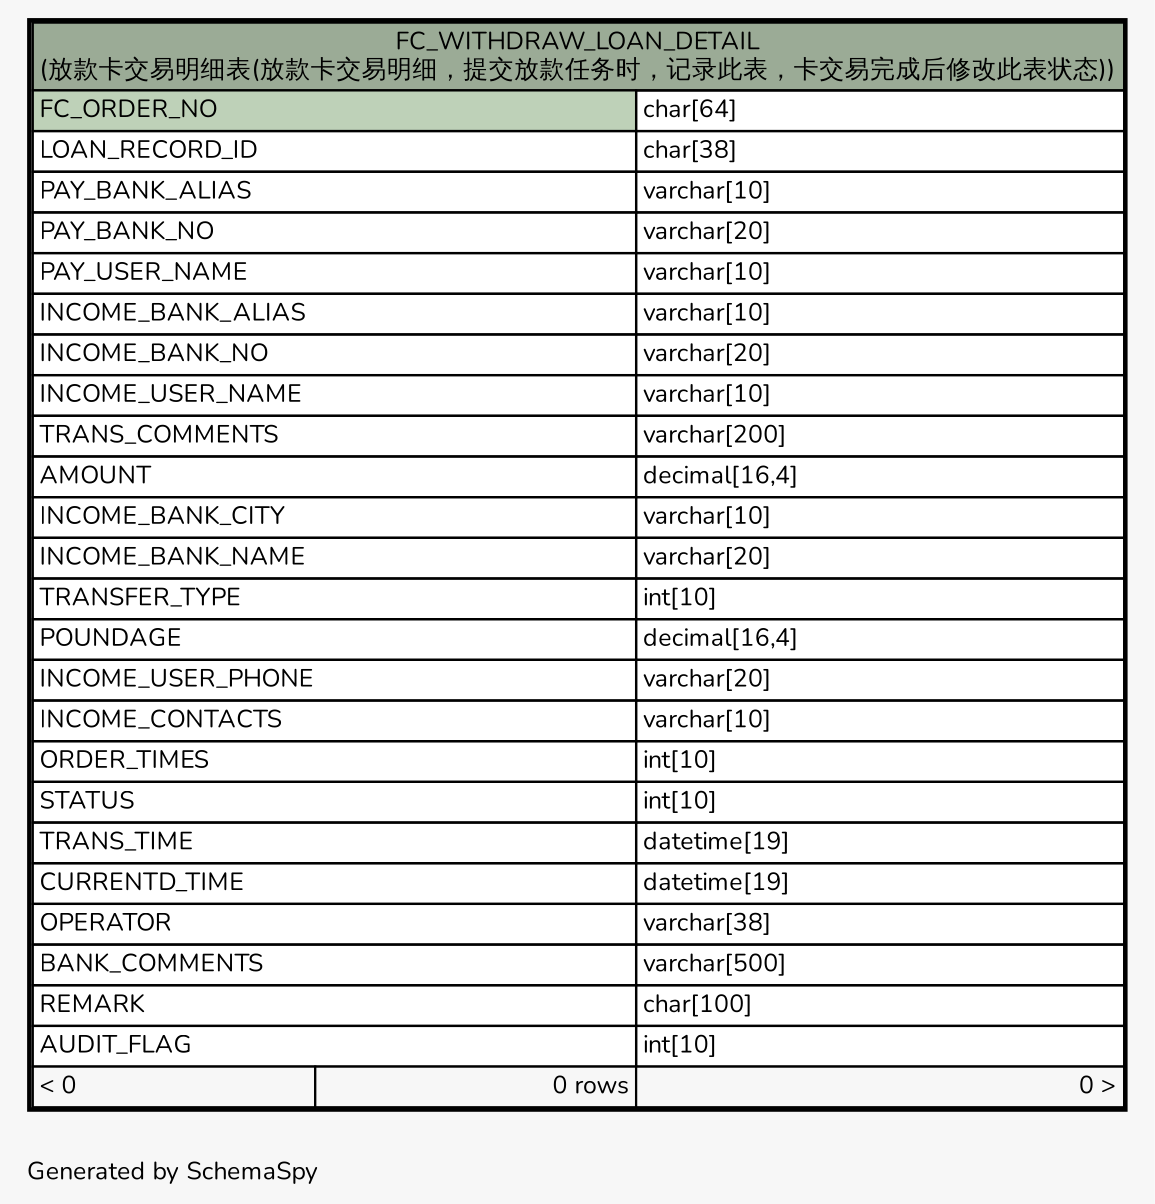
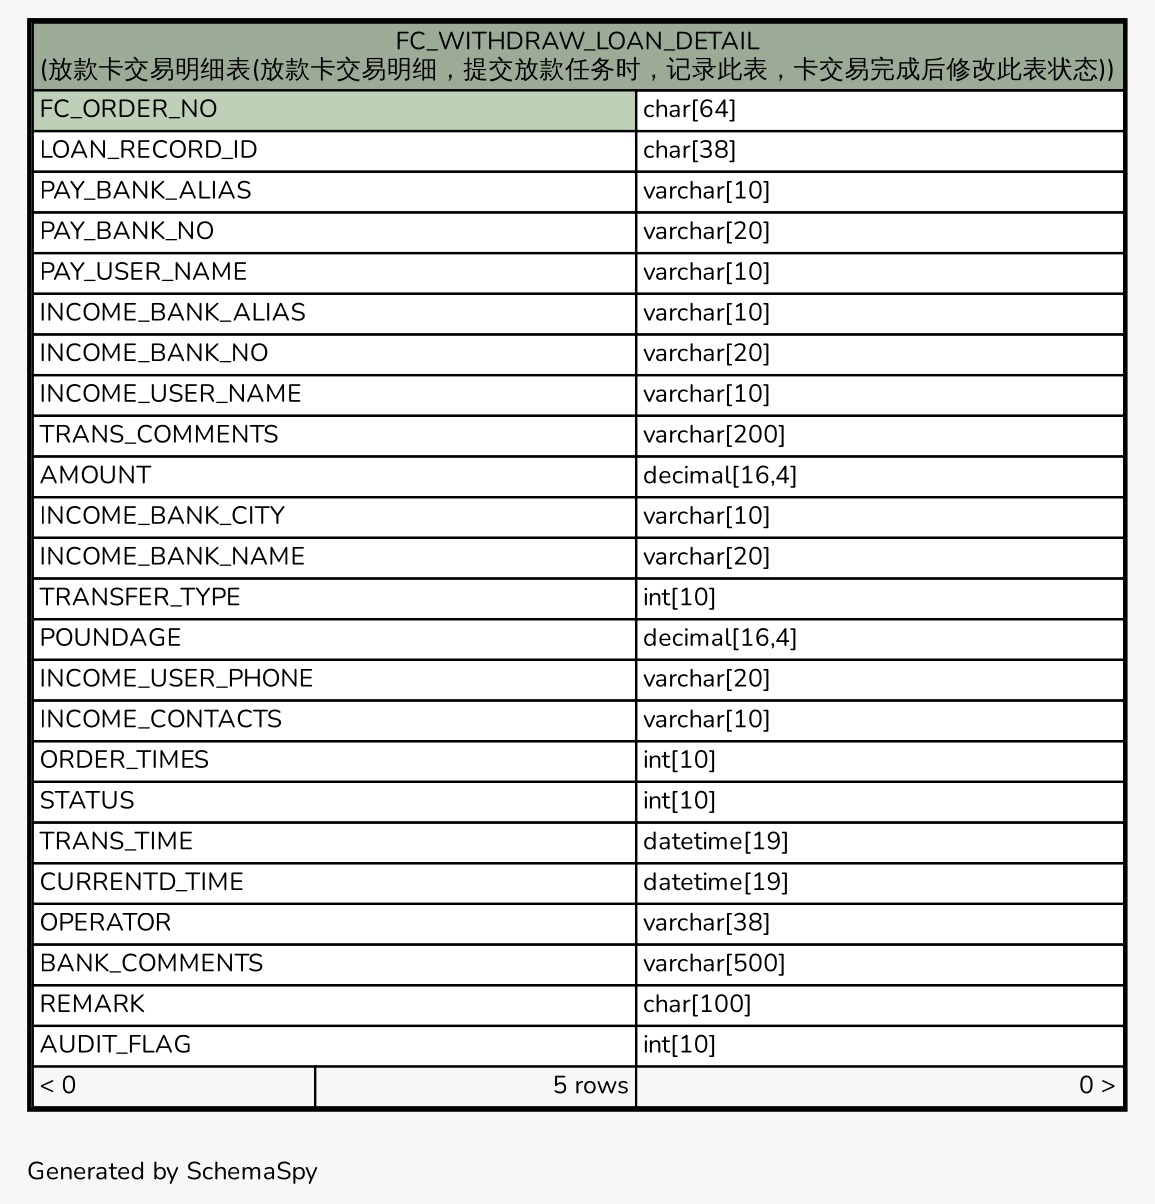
(591, 1086) -> (591, 1086)
